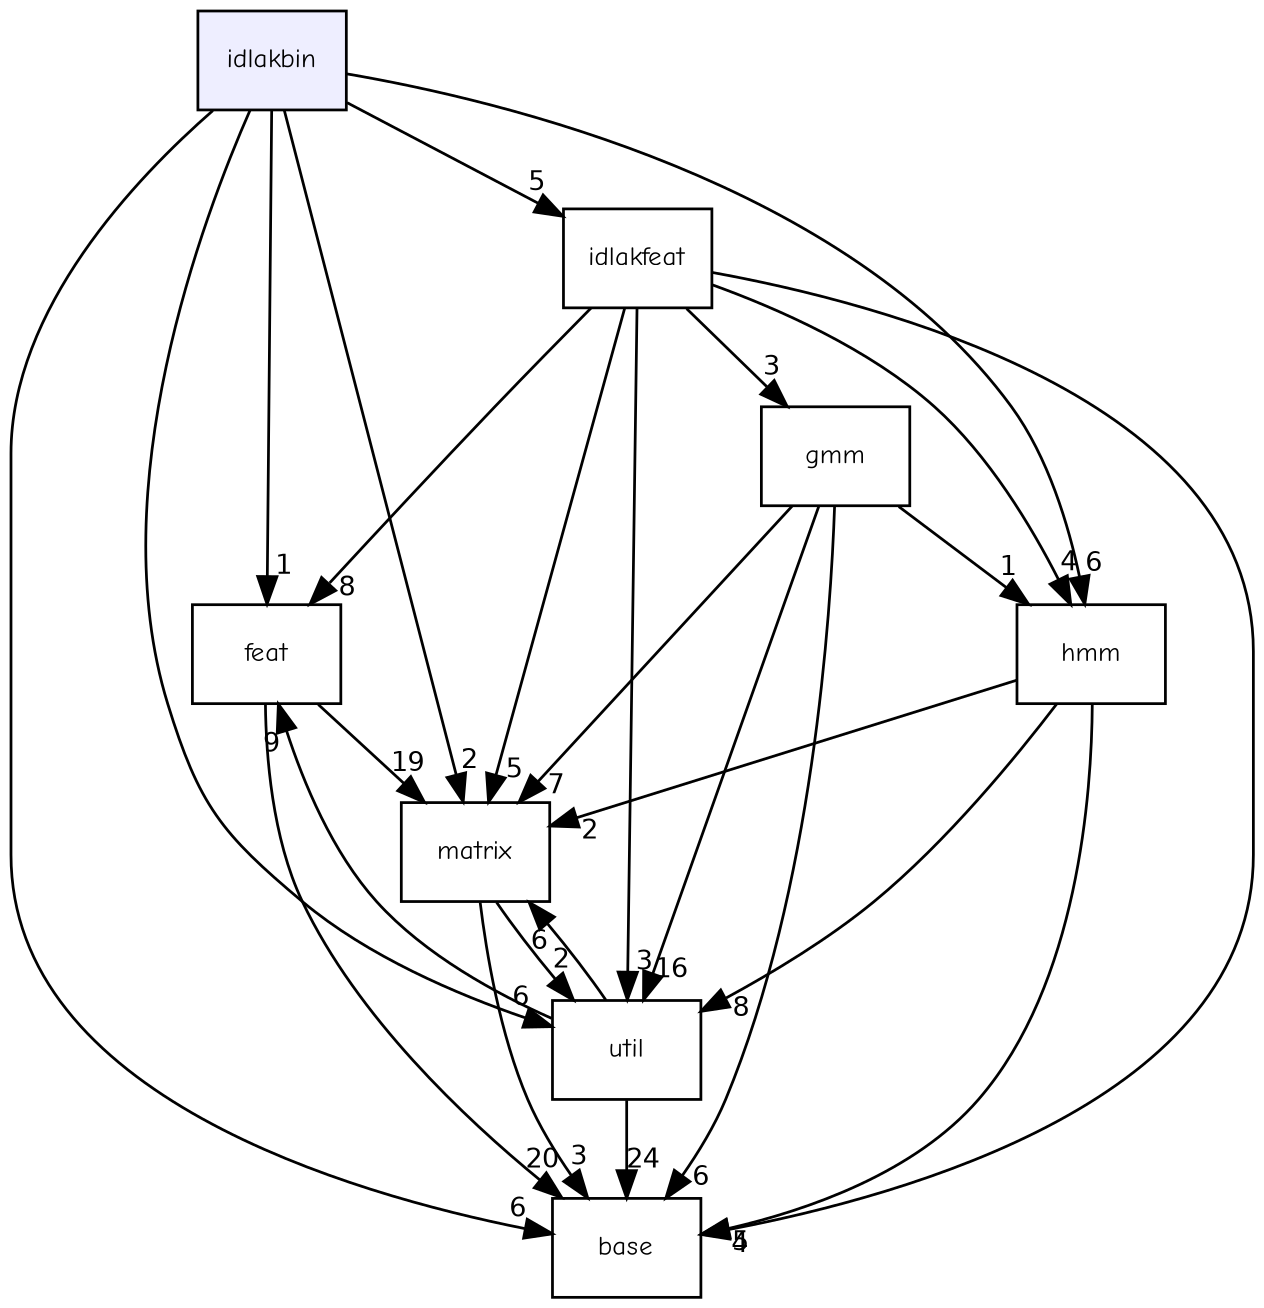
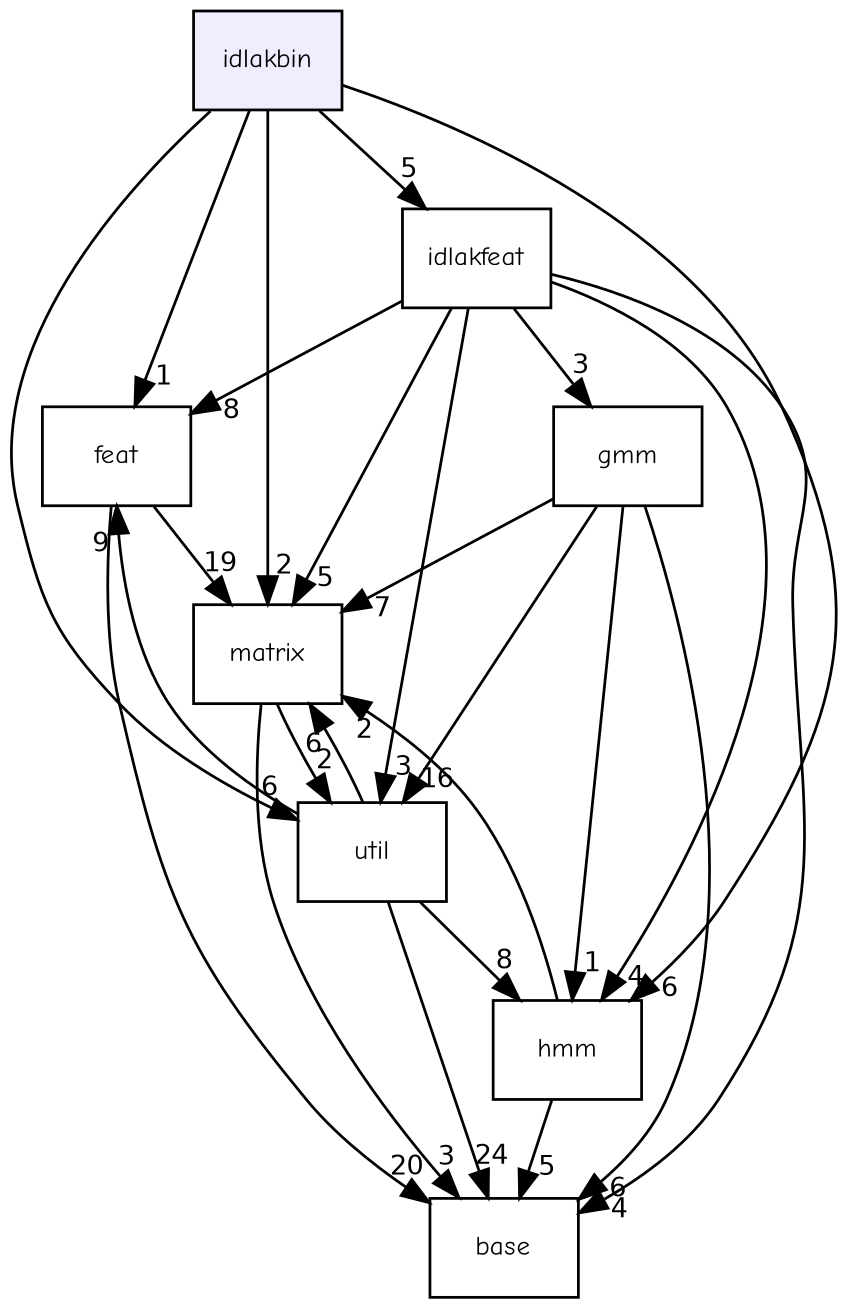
(11, 791) -> none
(909, 871) -> (460, 941)
